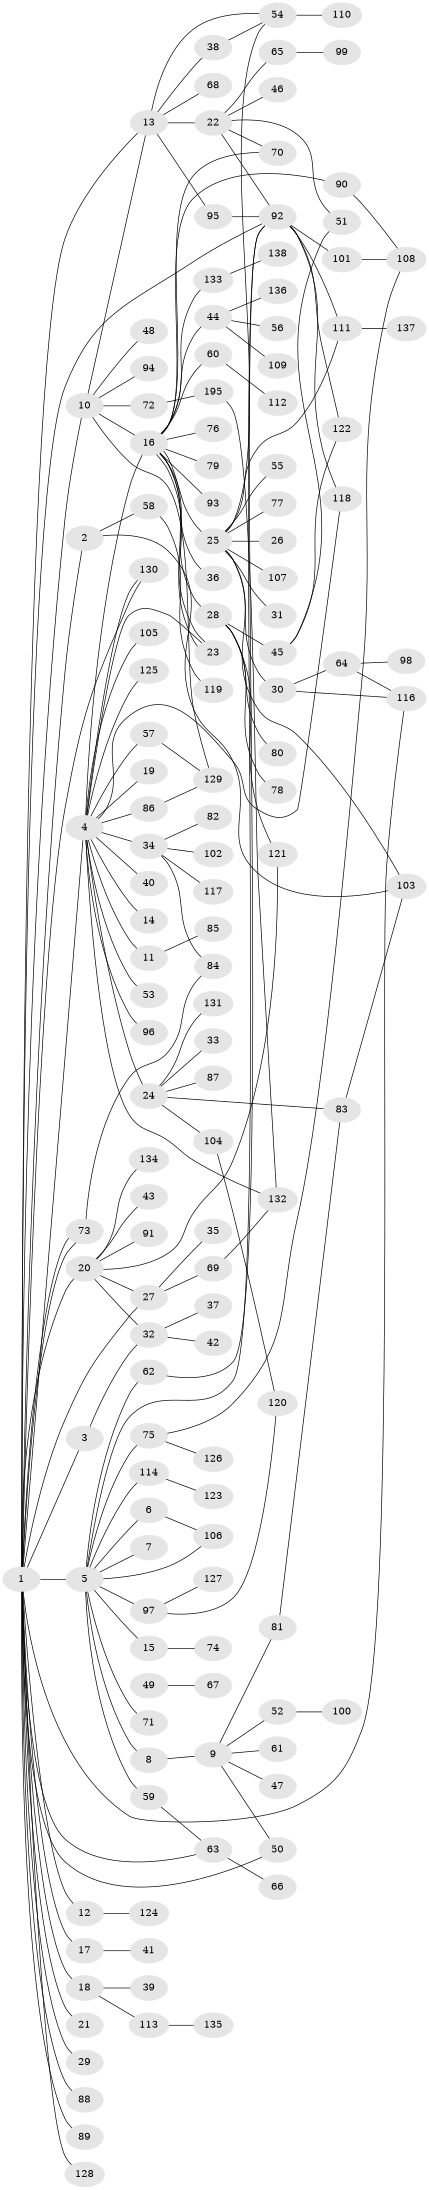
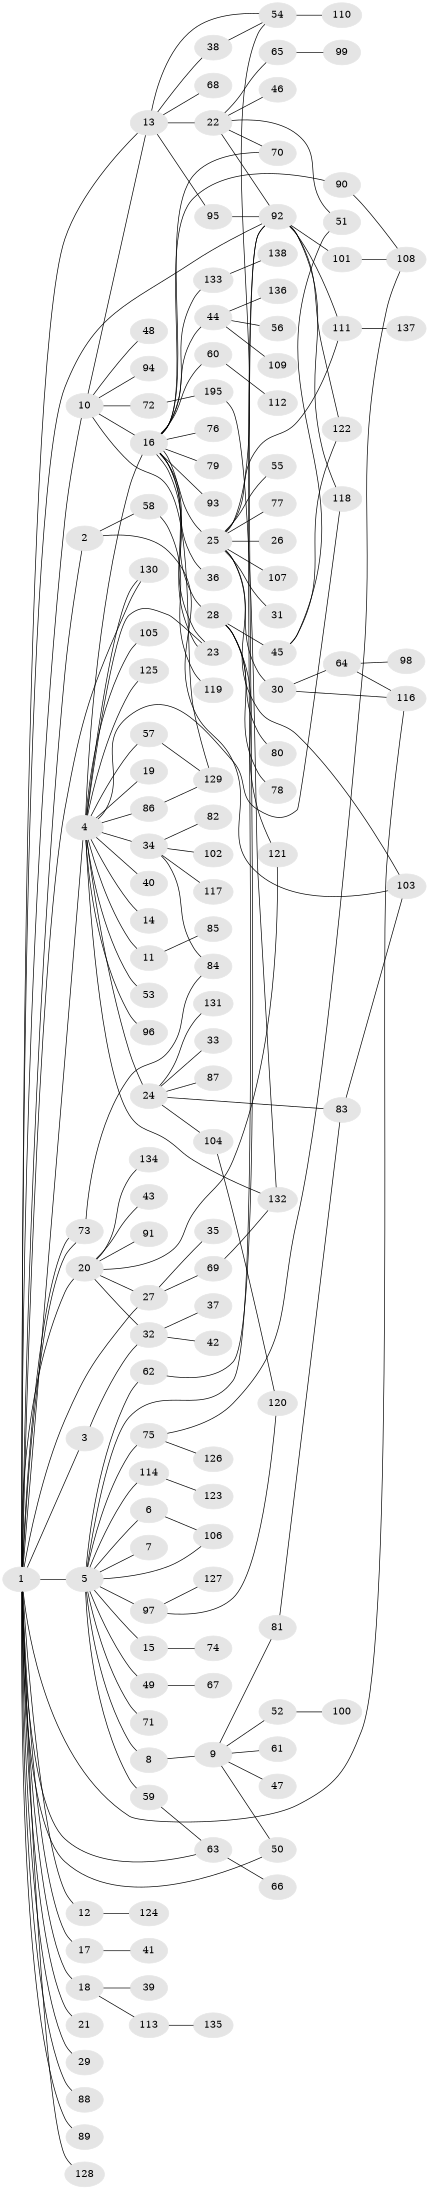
none -> (110, 1636)
